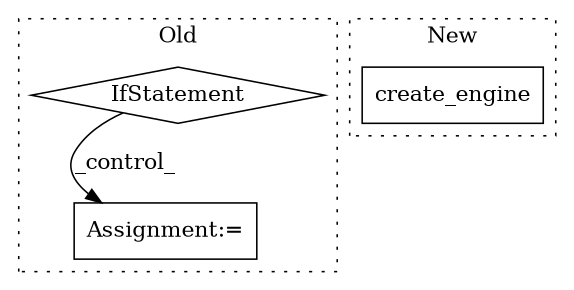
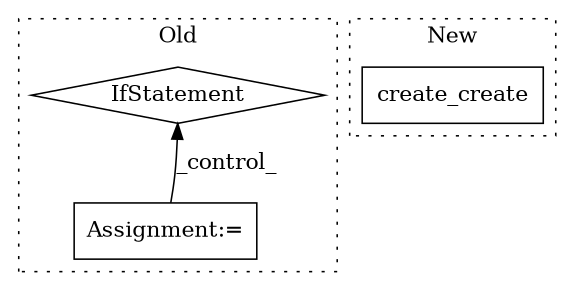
(453, 95) -> (453, 95)
(79, 146) -> (175, 171)
